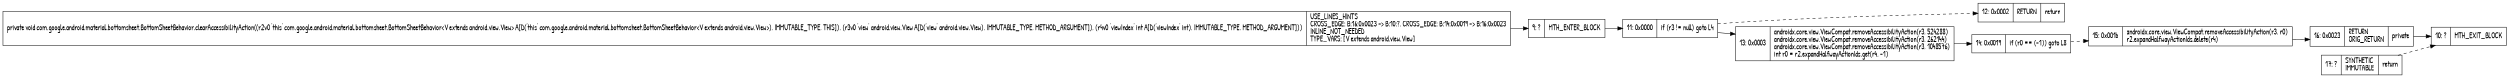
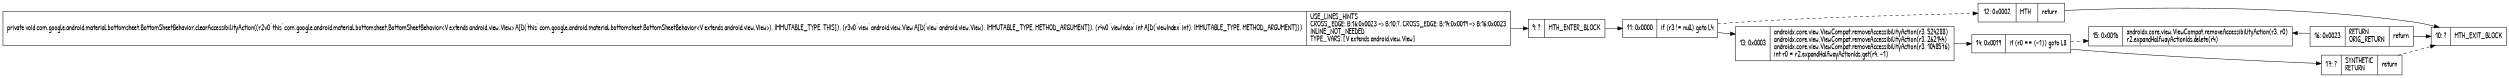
none -> (2250, 9)
(2027, 12) -> (2025, 12)
(2401, 36) -> (2401, 36)
(2299, 40) -> (2304, 33)
none -> (2193, 58)
(2360, 68) -> (2355, 68)
